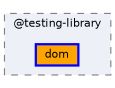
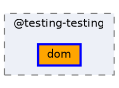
(58, 24) -> (59, 24)
